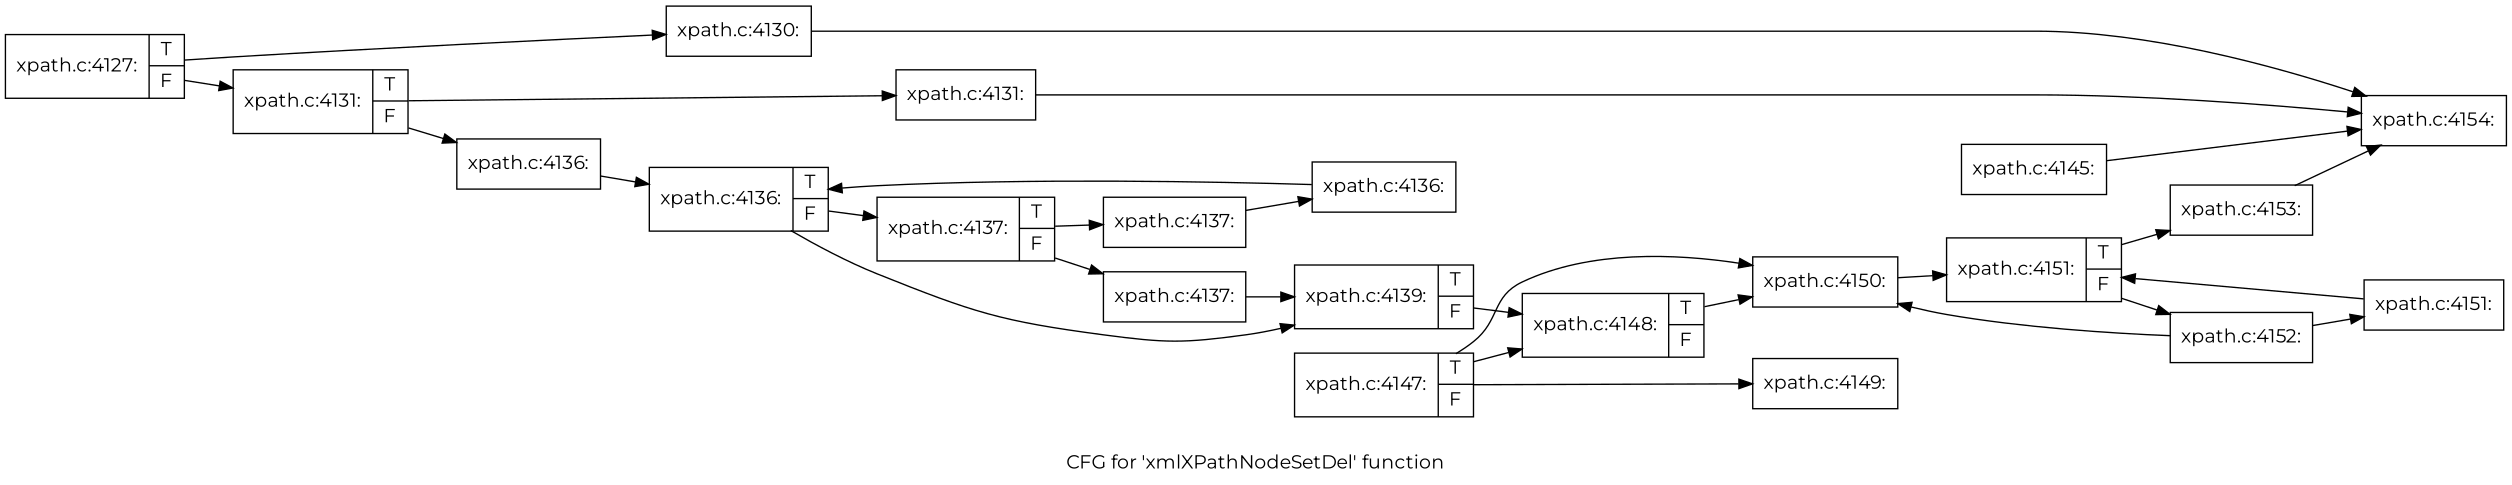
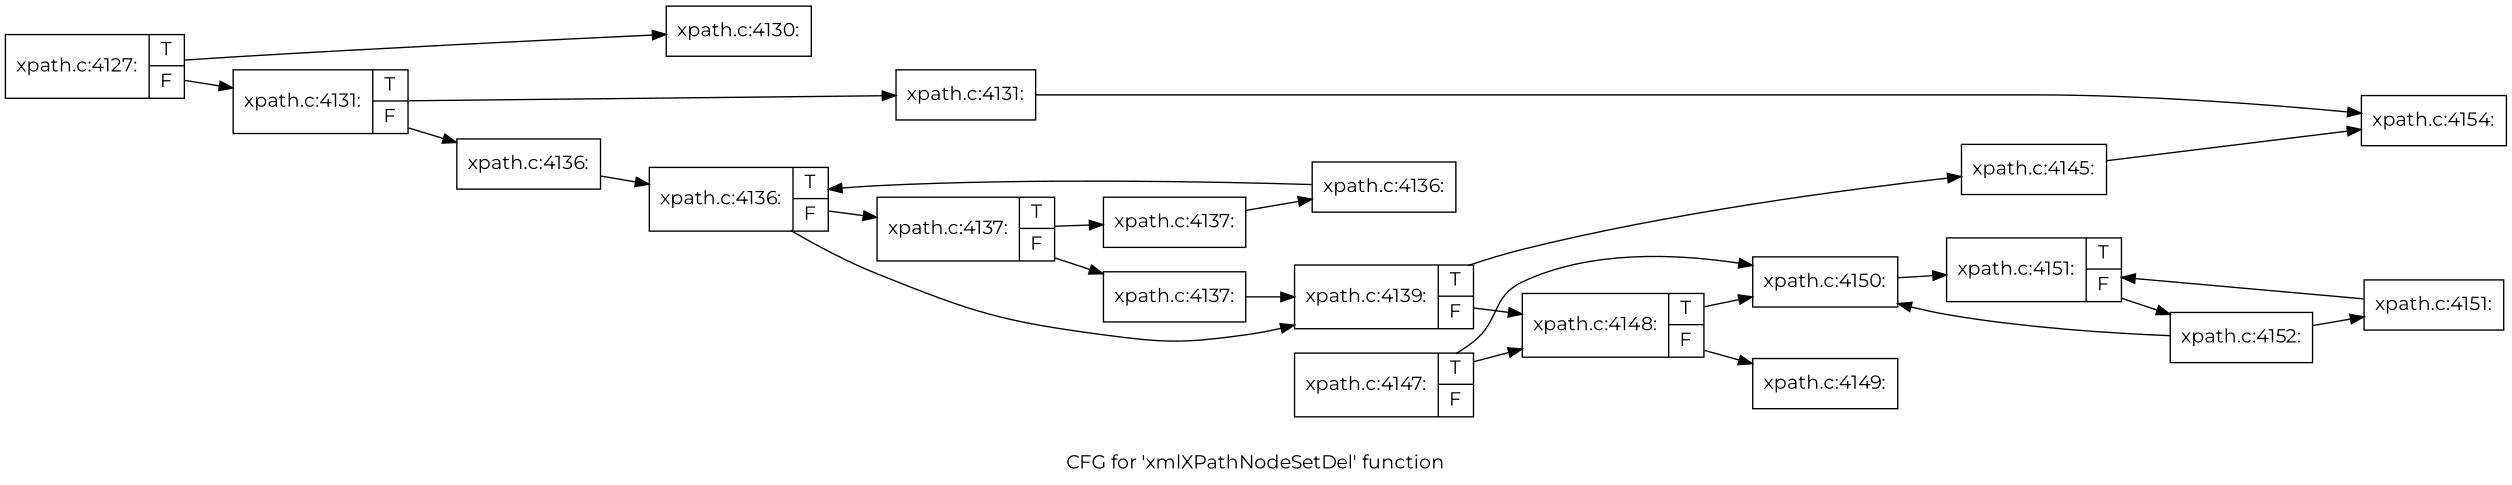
(1586, 31) -> none
(2241, 210) -> none
none -> (1706, 212)
(1606, 384) -> (1722, 355)
